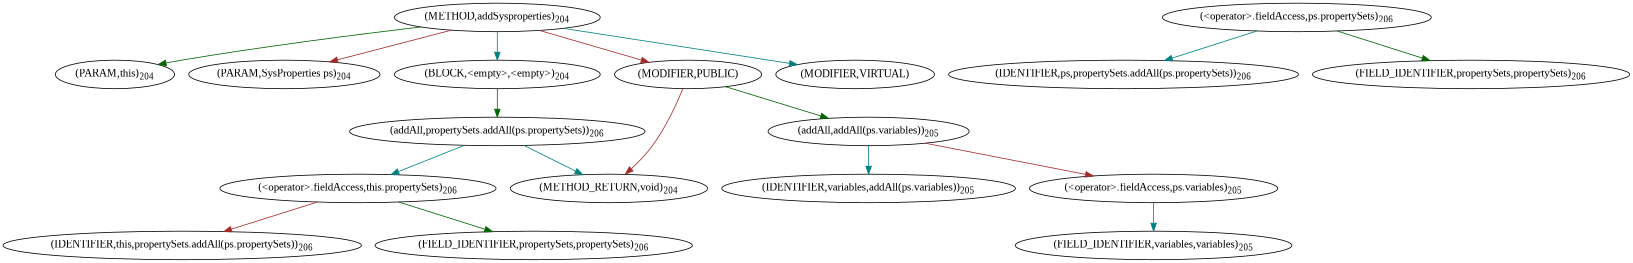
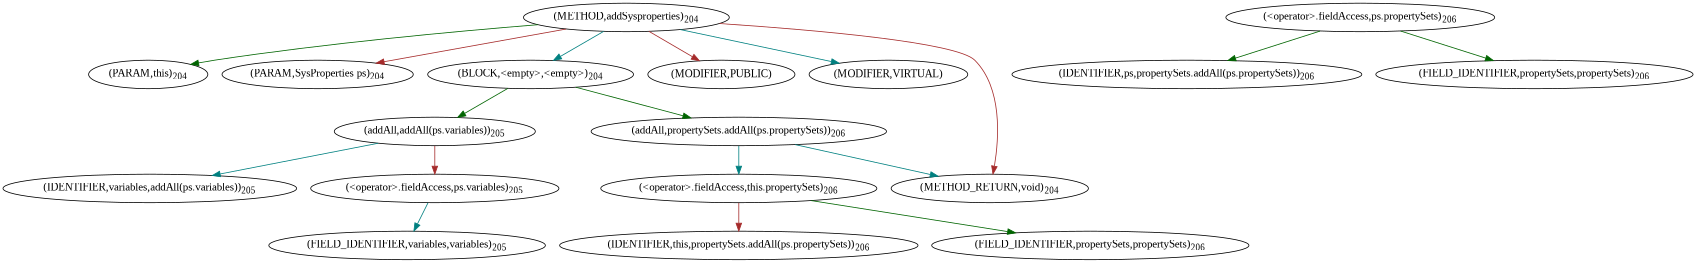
(1214, 45) -> (1278, 45)
(773, 101) -> (486, 101)
(662, 132) -> (904, 41)
